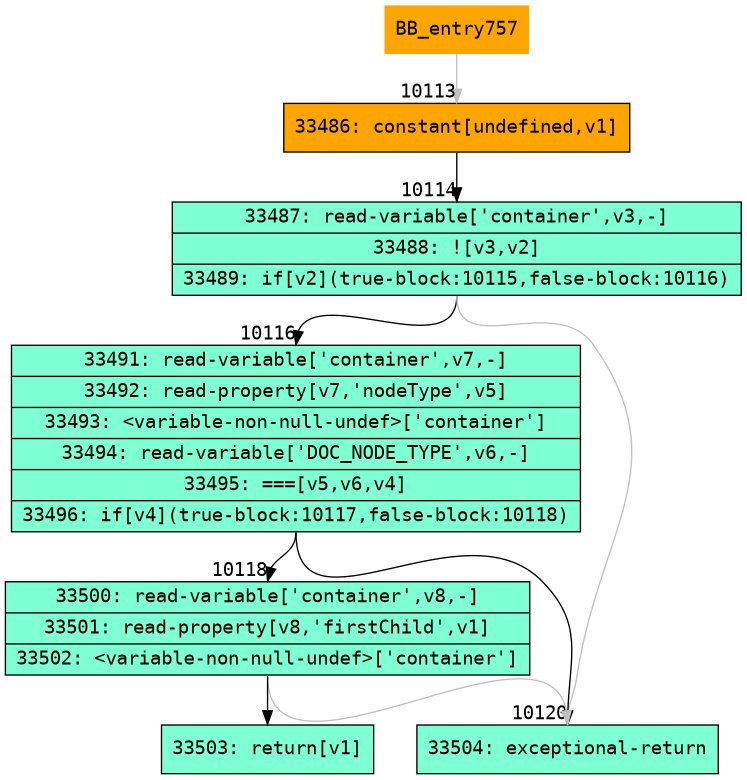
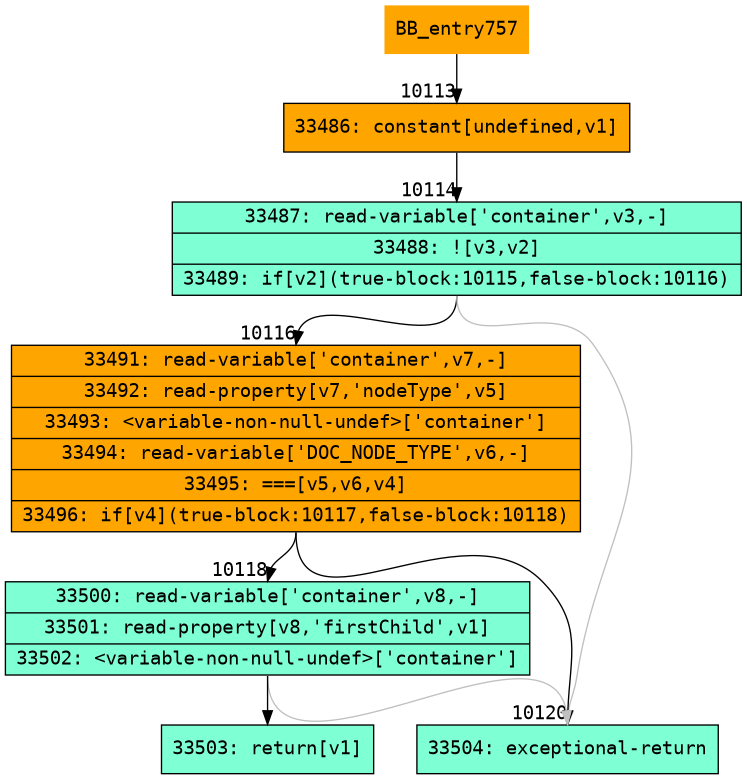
(457, 72) -> (457, 72)
(296, 439) -> (296, 439)
